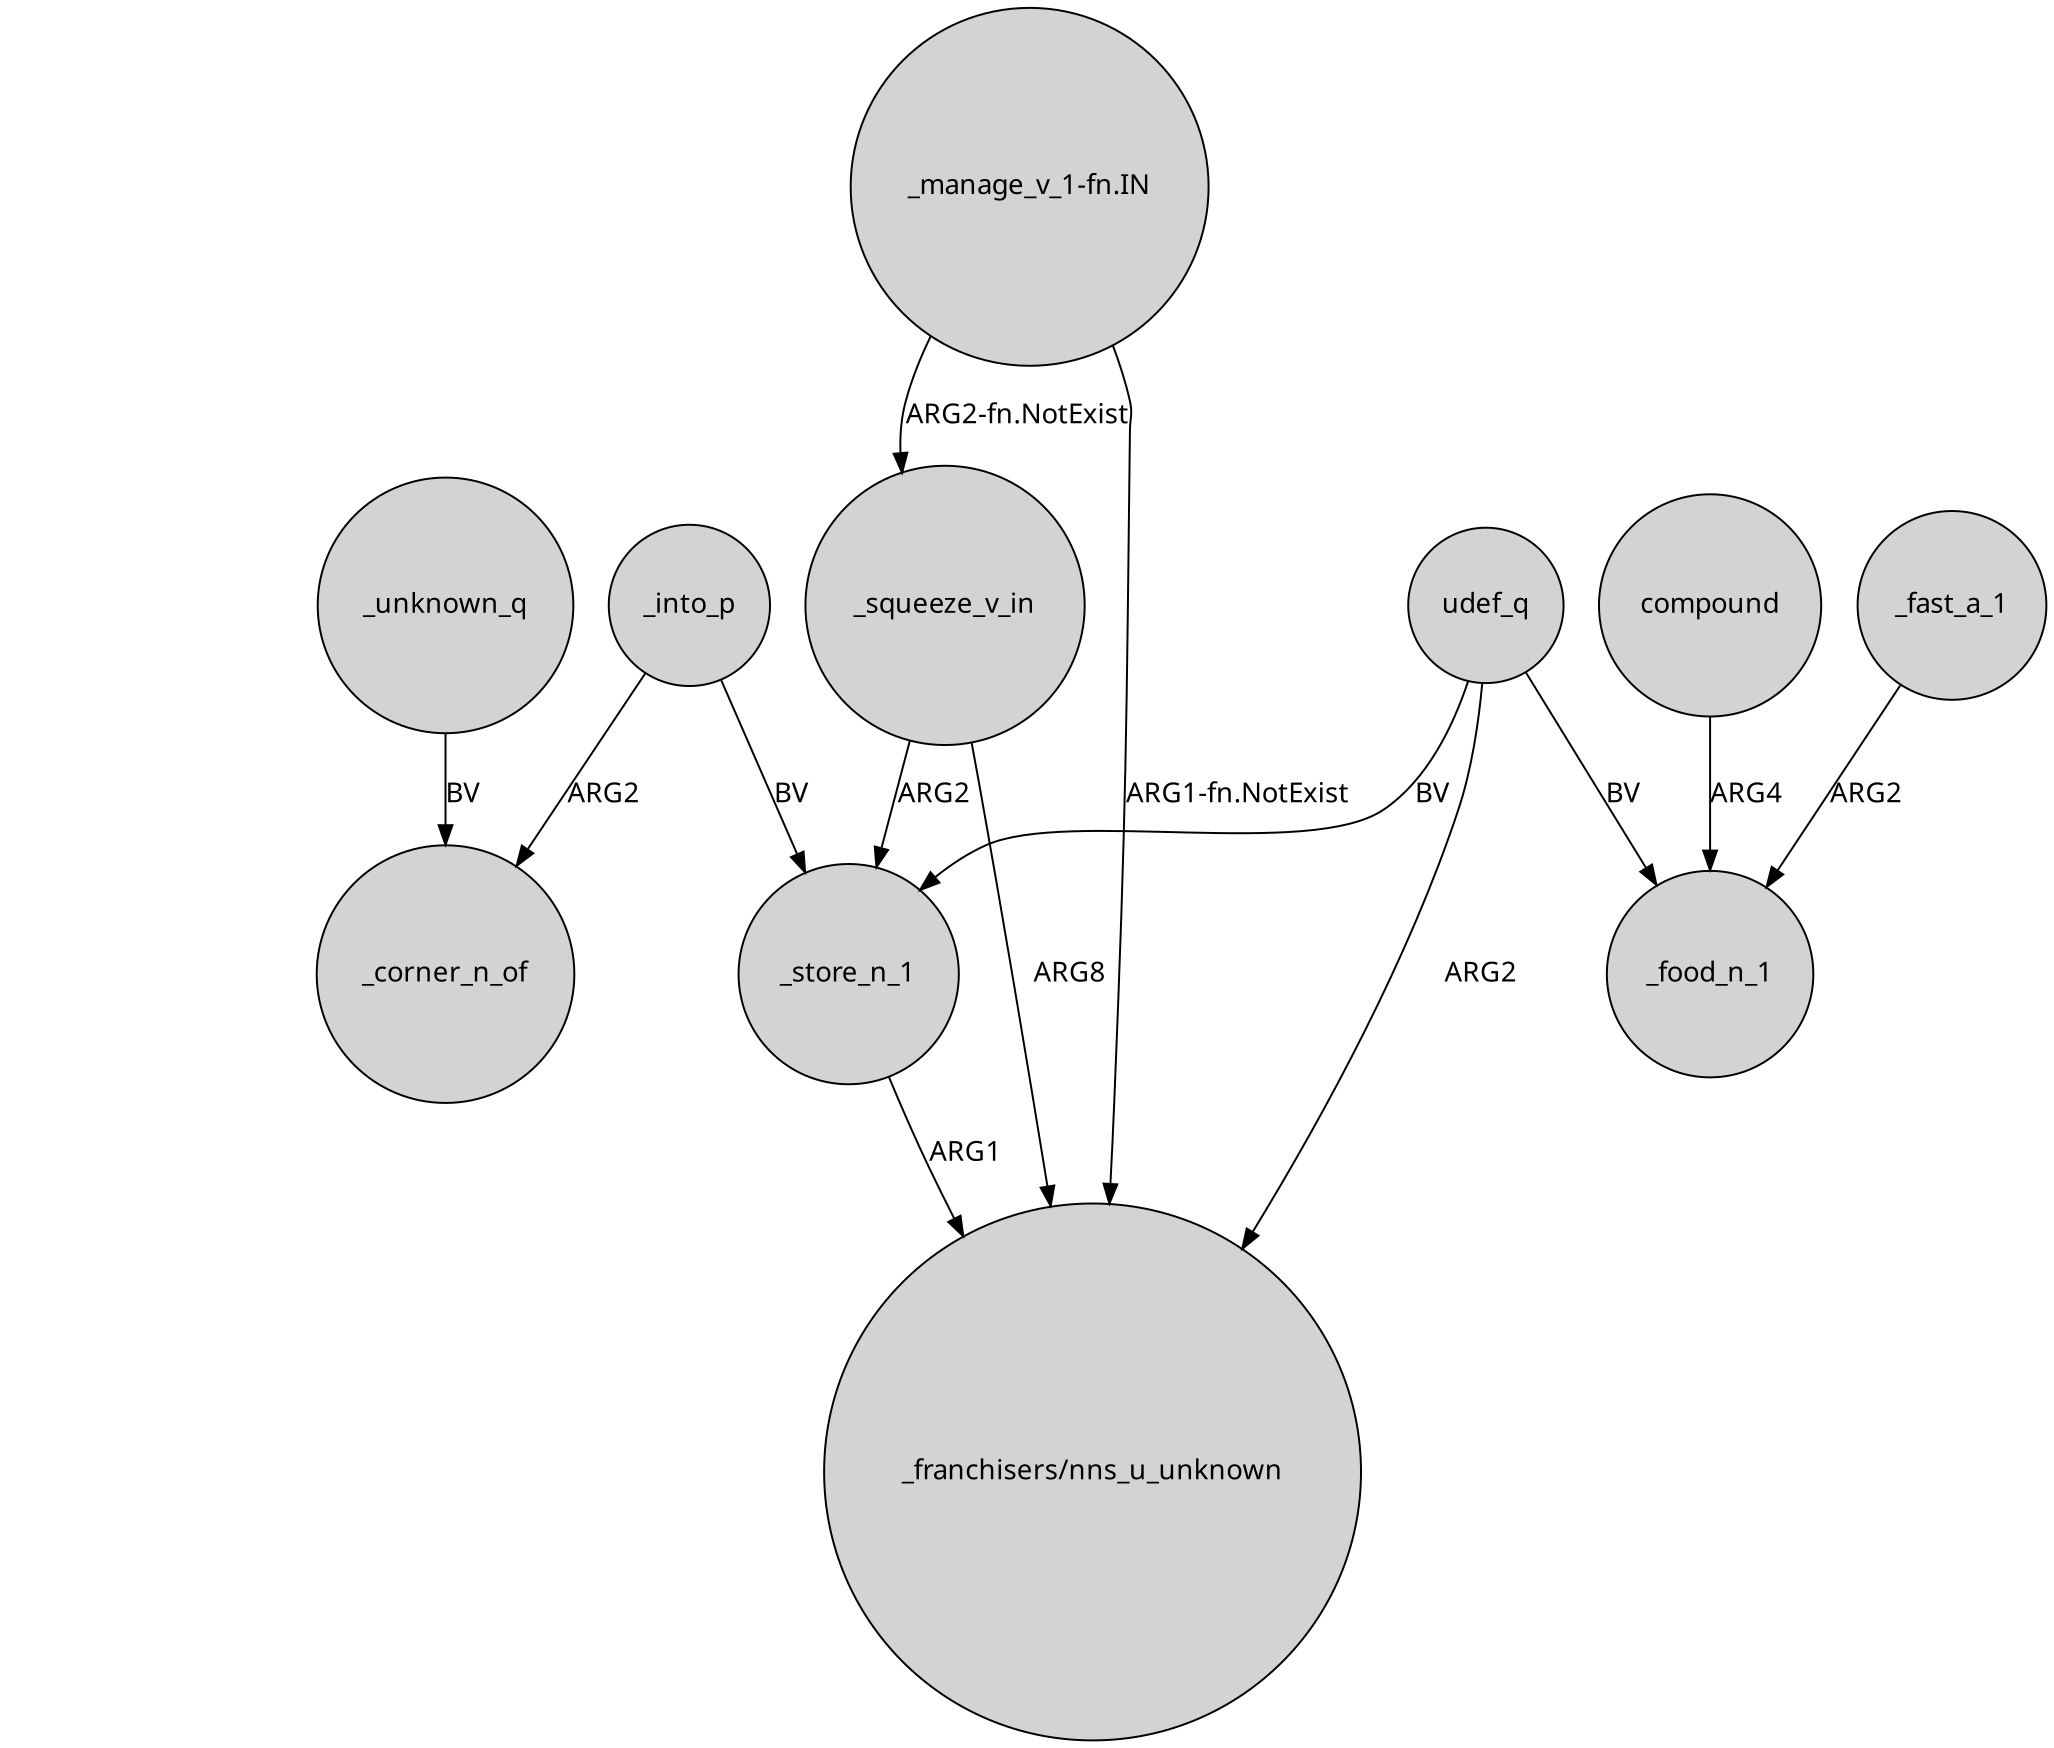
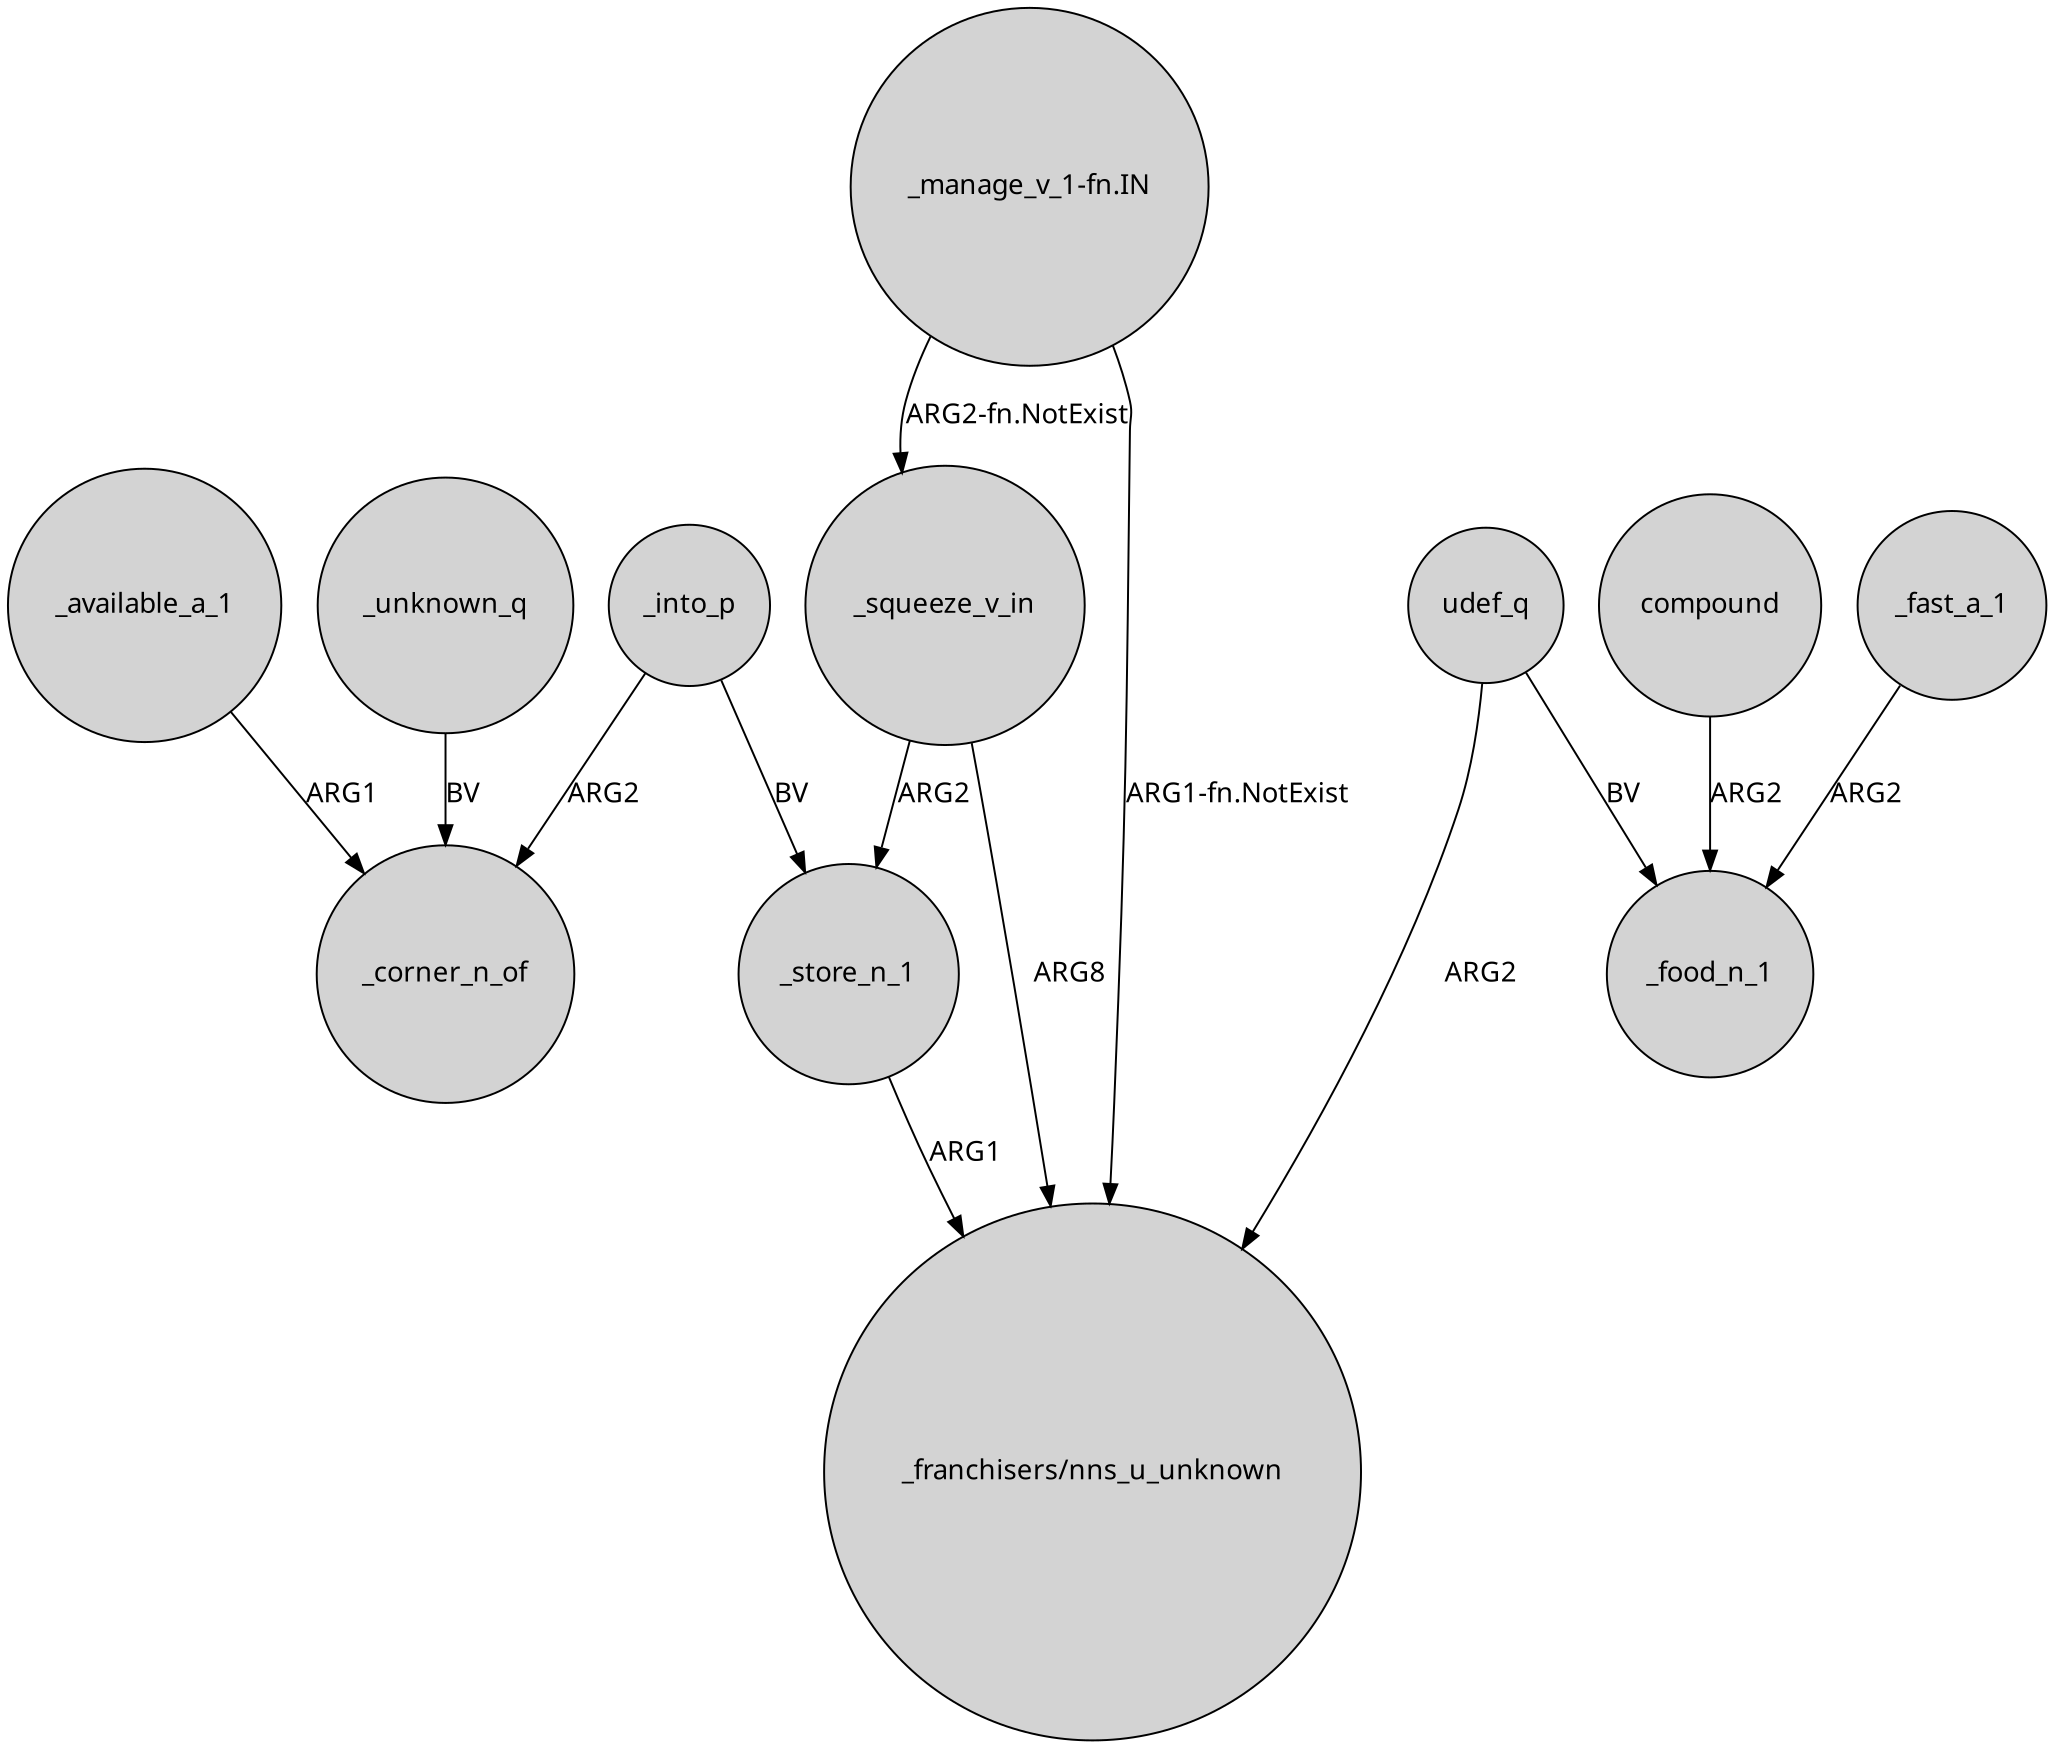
none -> (145, 605)
(1746, 795) -> (1746, 795)
(1234, 833) -> none
